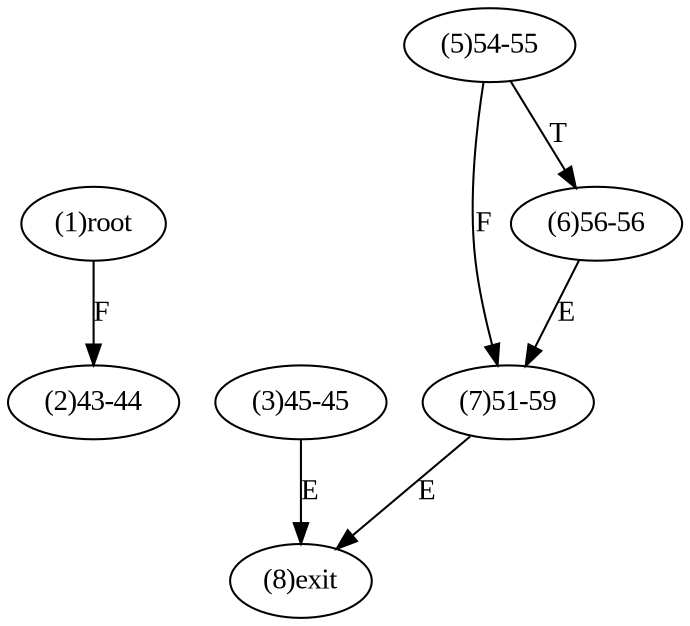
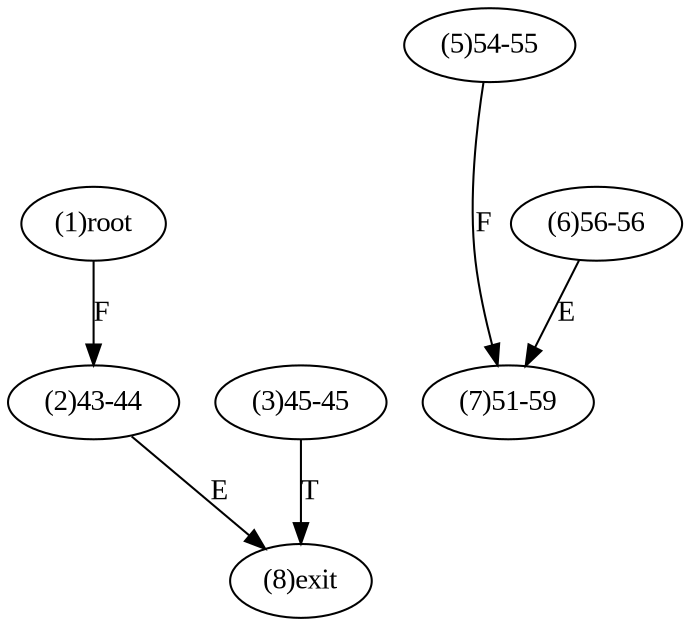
(538, 126) -> none
(411, 486) -> (190, 486)
(310, 492) -> (310, 492)
